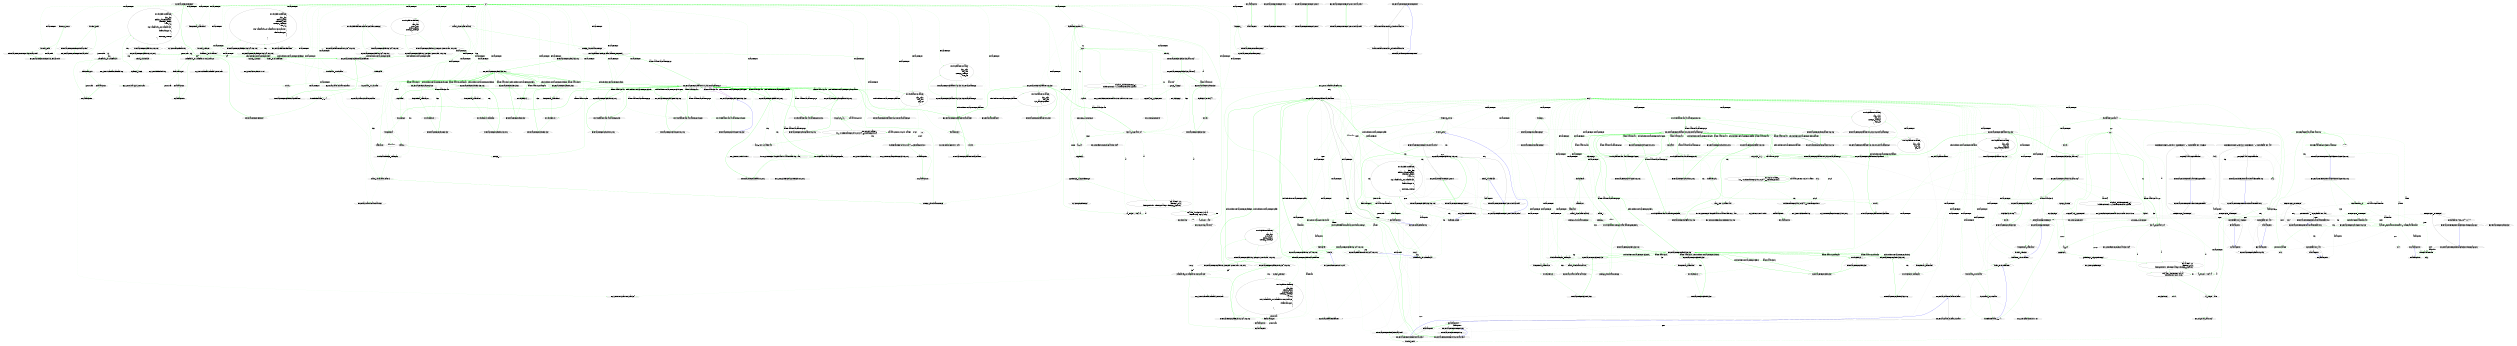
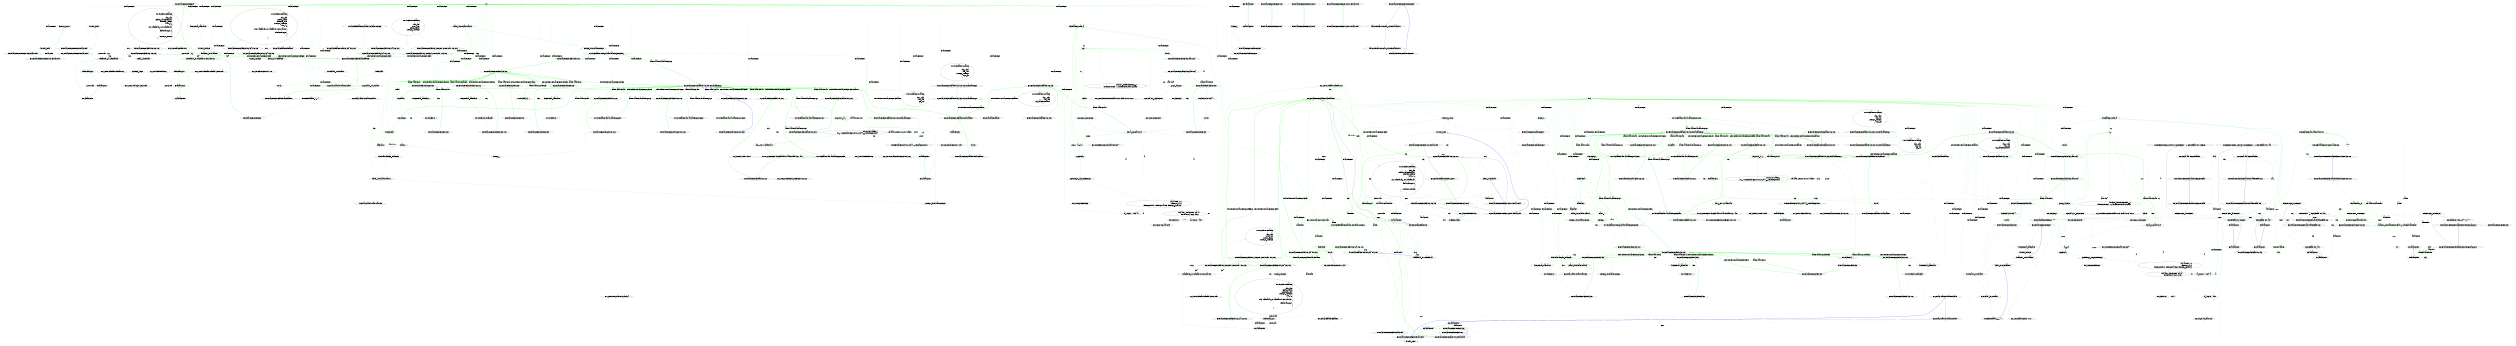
(2425, 223) -> (2426, 223)
